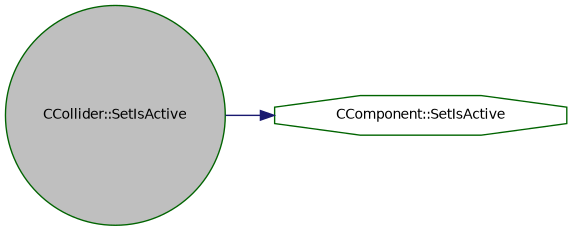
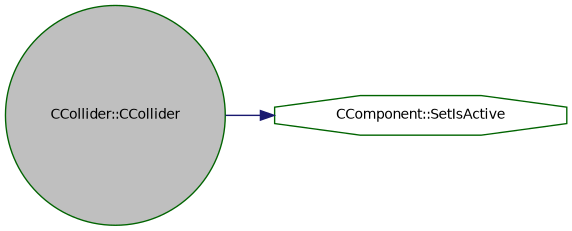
(115, 115) -> (115, 115)
